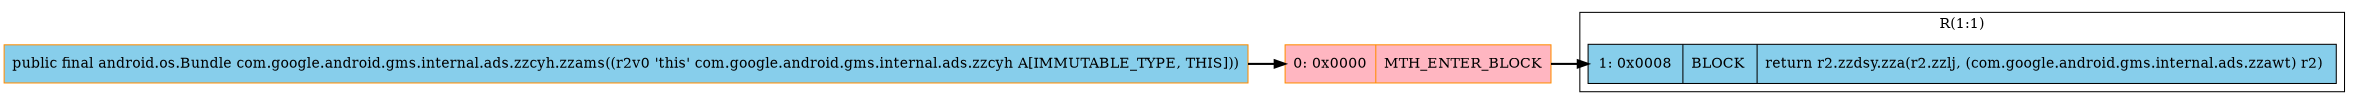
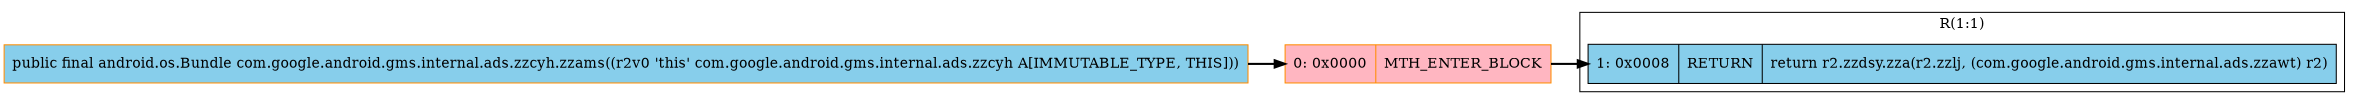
(1718, 63) -> (1721, 63)
